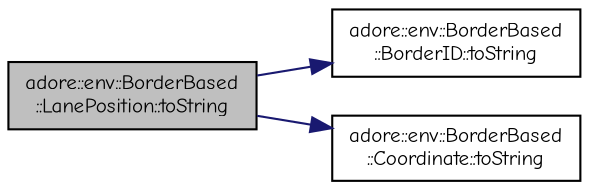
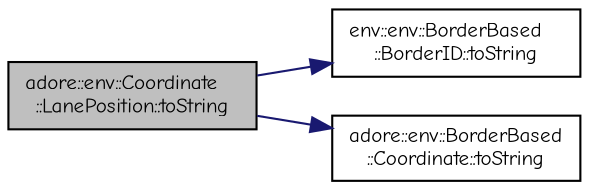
(456, 43) -> (456, 43)
(132, 96) -> (132, 96)
